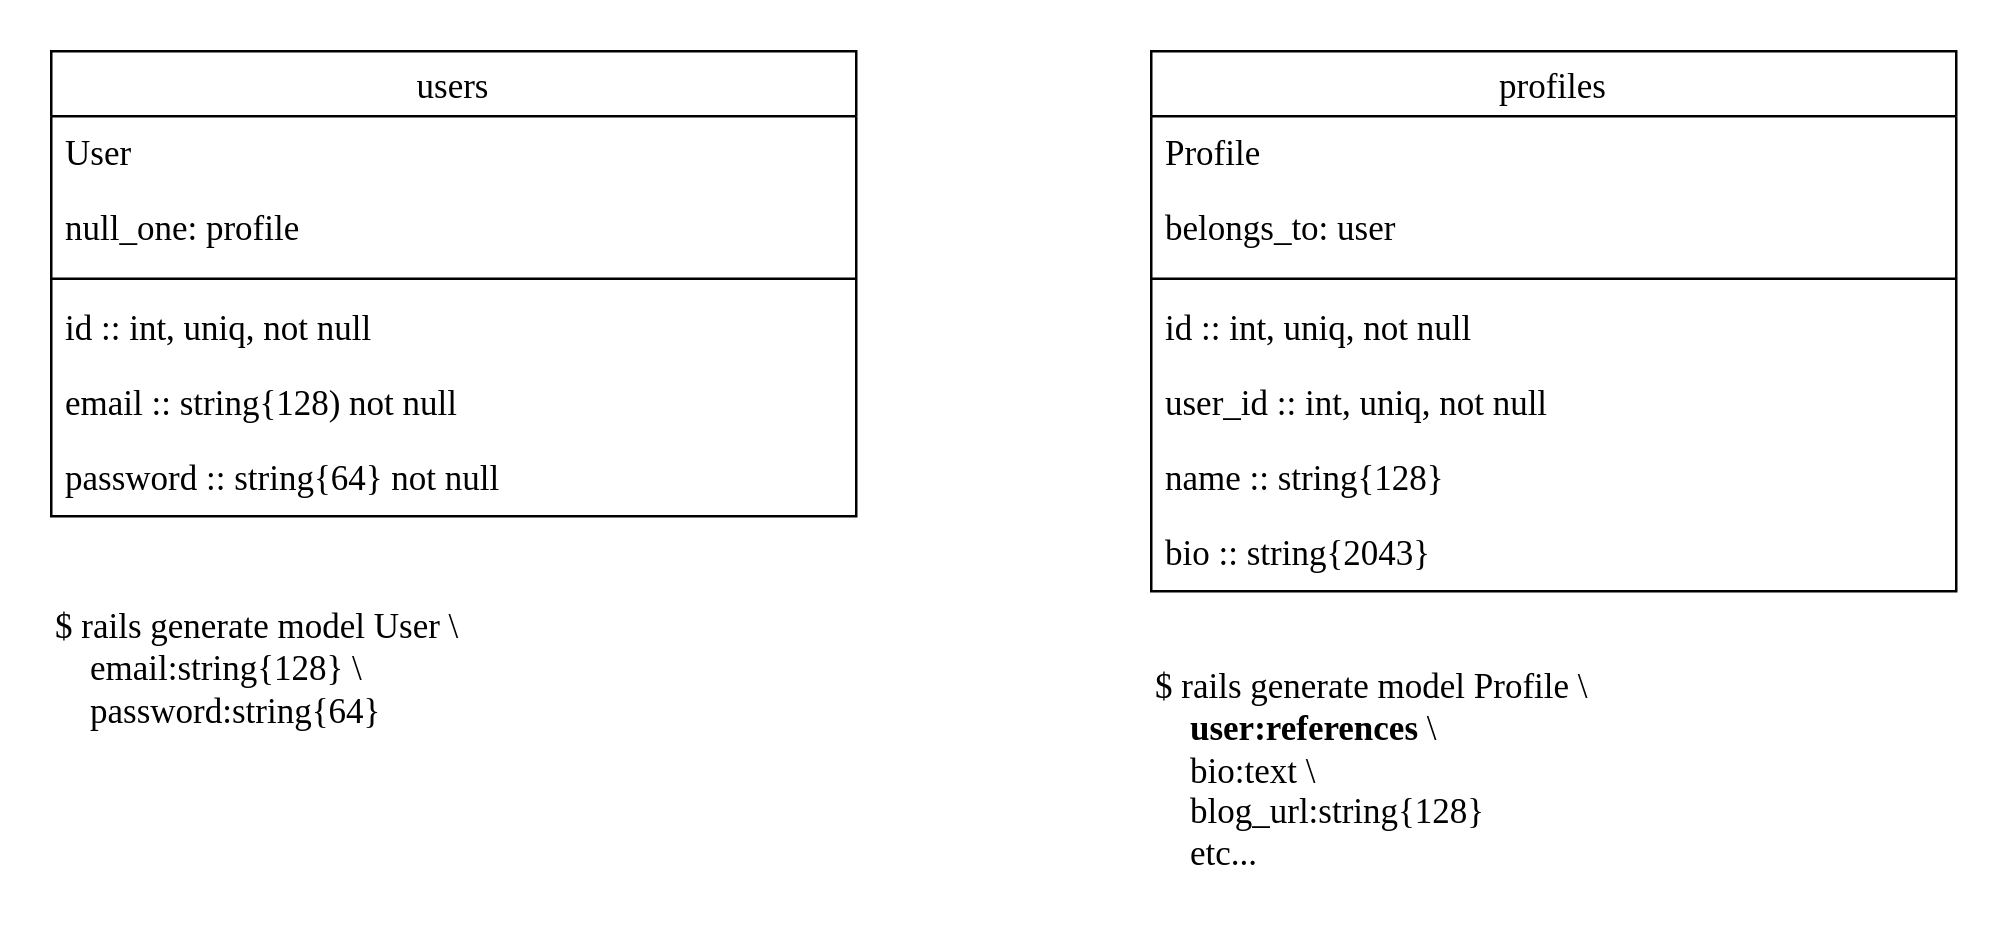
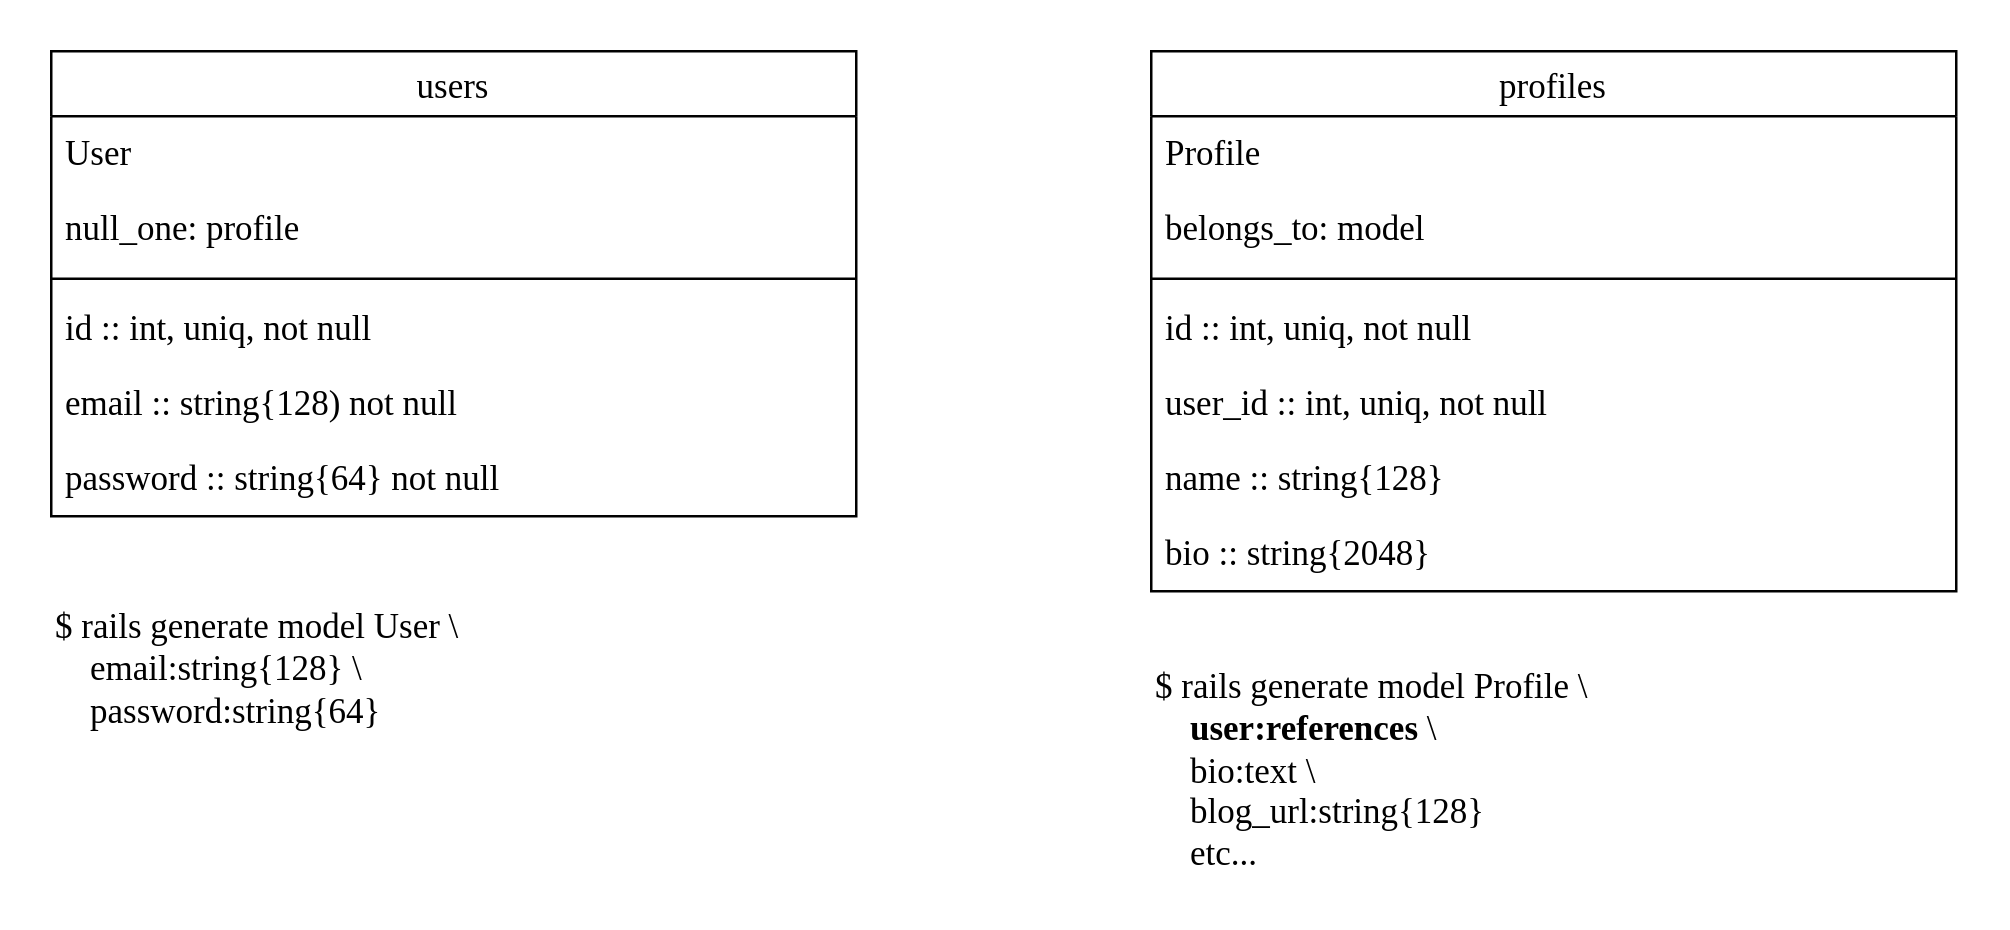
(1308, 228) -> (1313, 228)
(1324, 553) -> (1324, 553)
